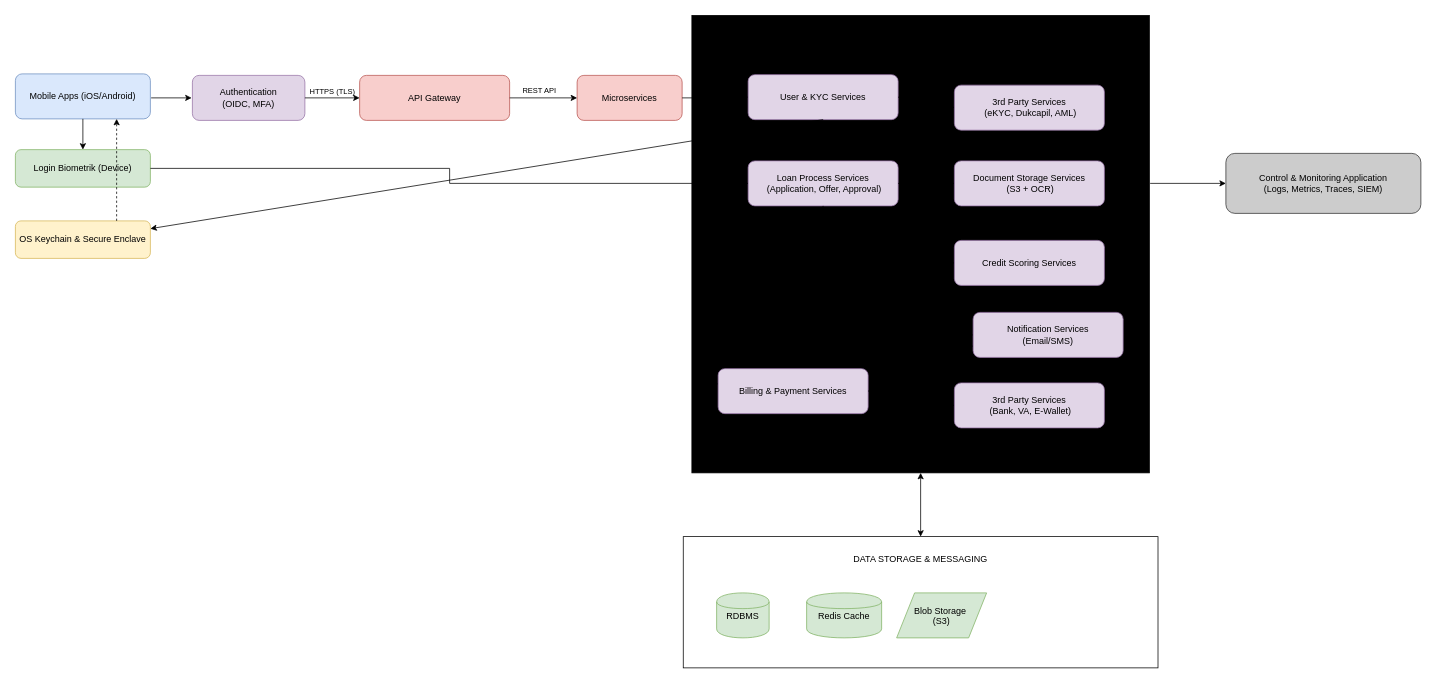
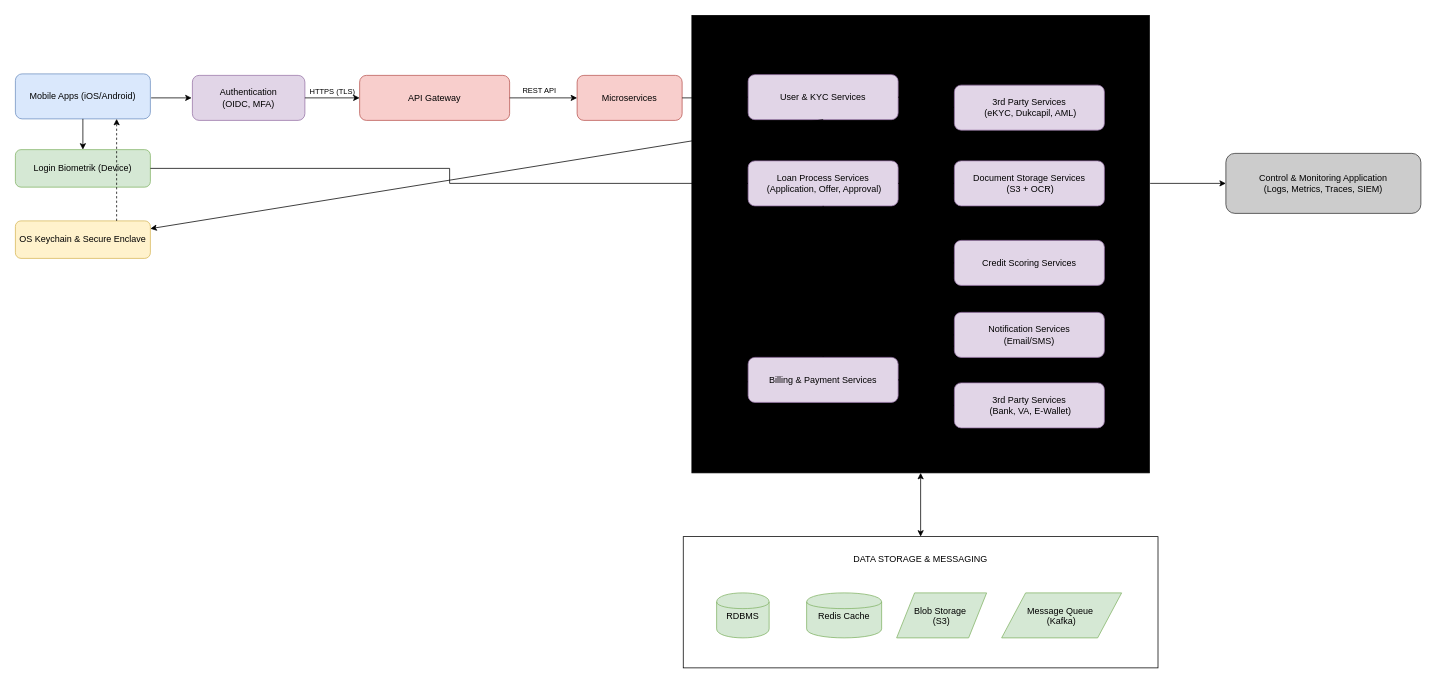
(1048, 335) -> (1029, 335)
(793, 391) -> (823, 380)
none -> (1062, 615)
